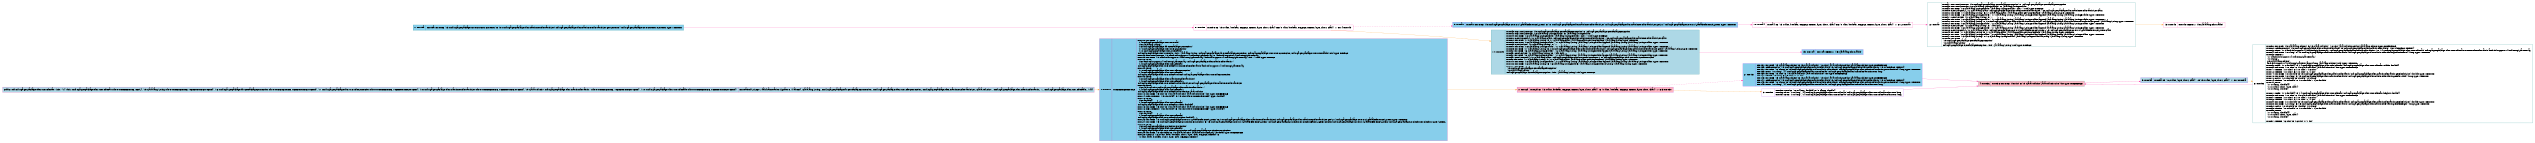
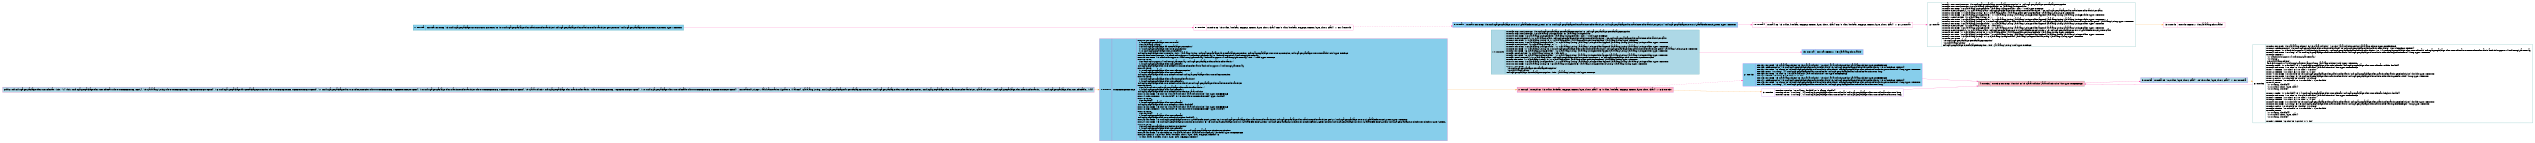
(1410, 35) -> none
